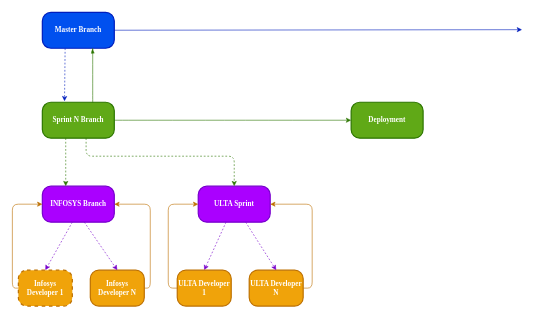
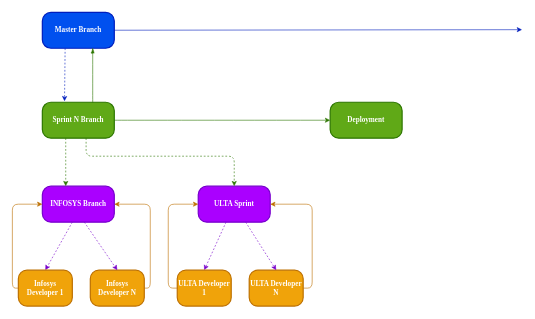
(387, 120) -> (366, 120)
(45, 288) -> (45, 288)
